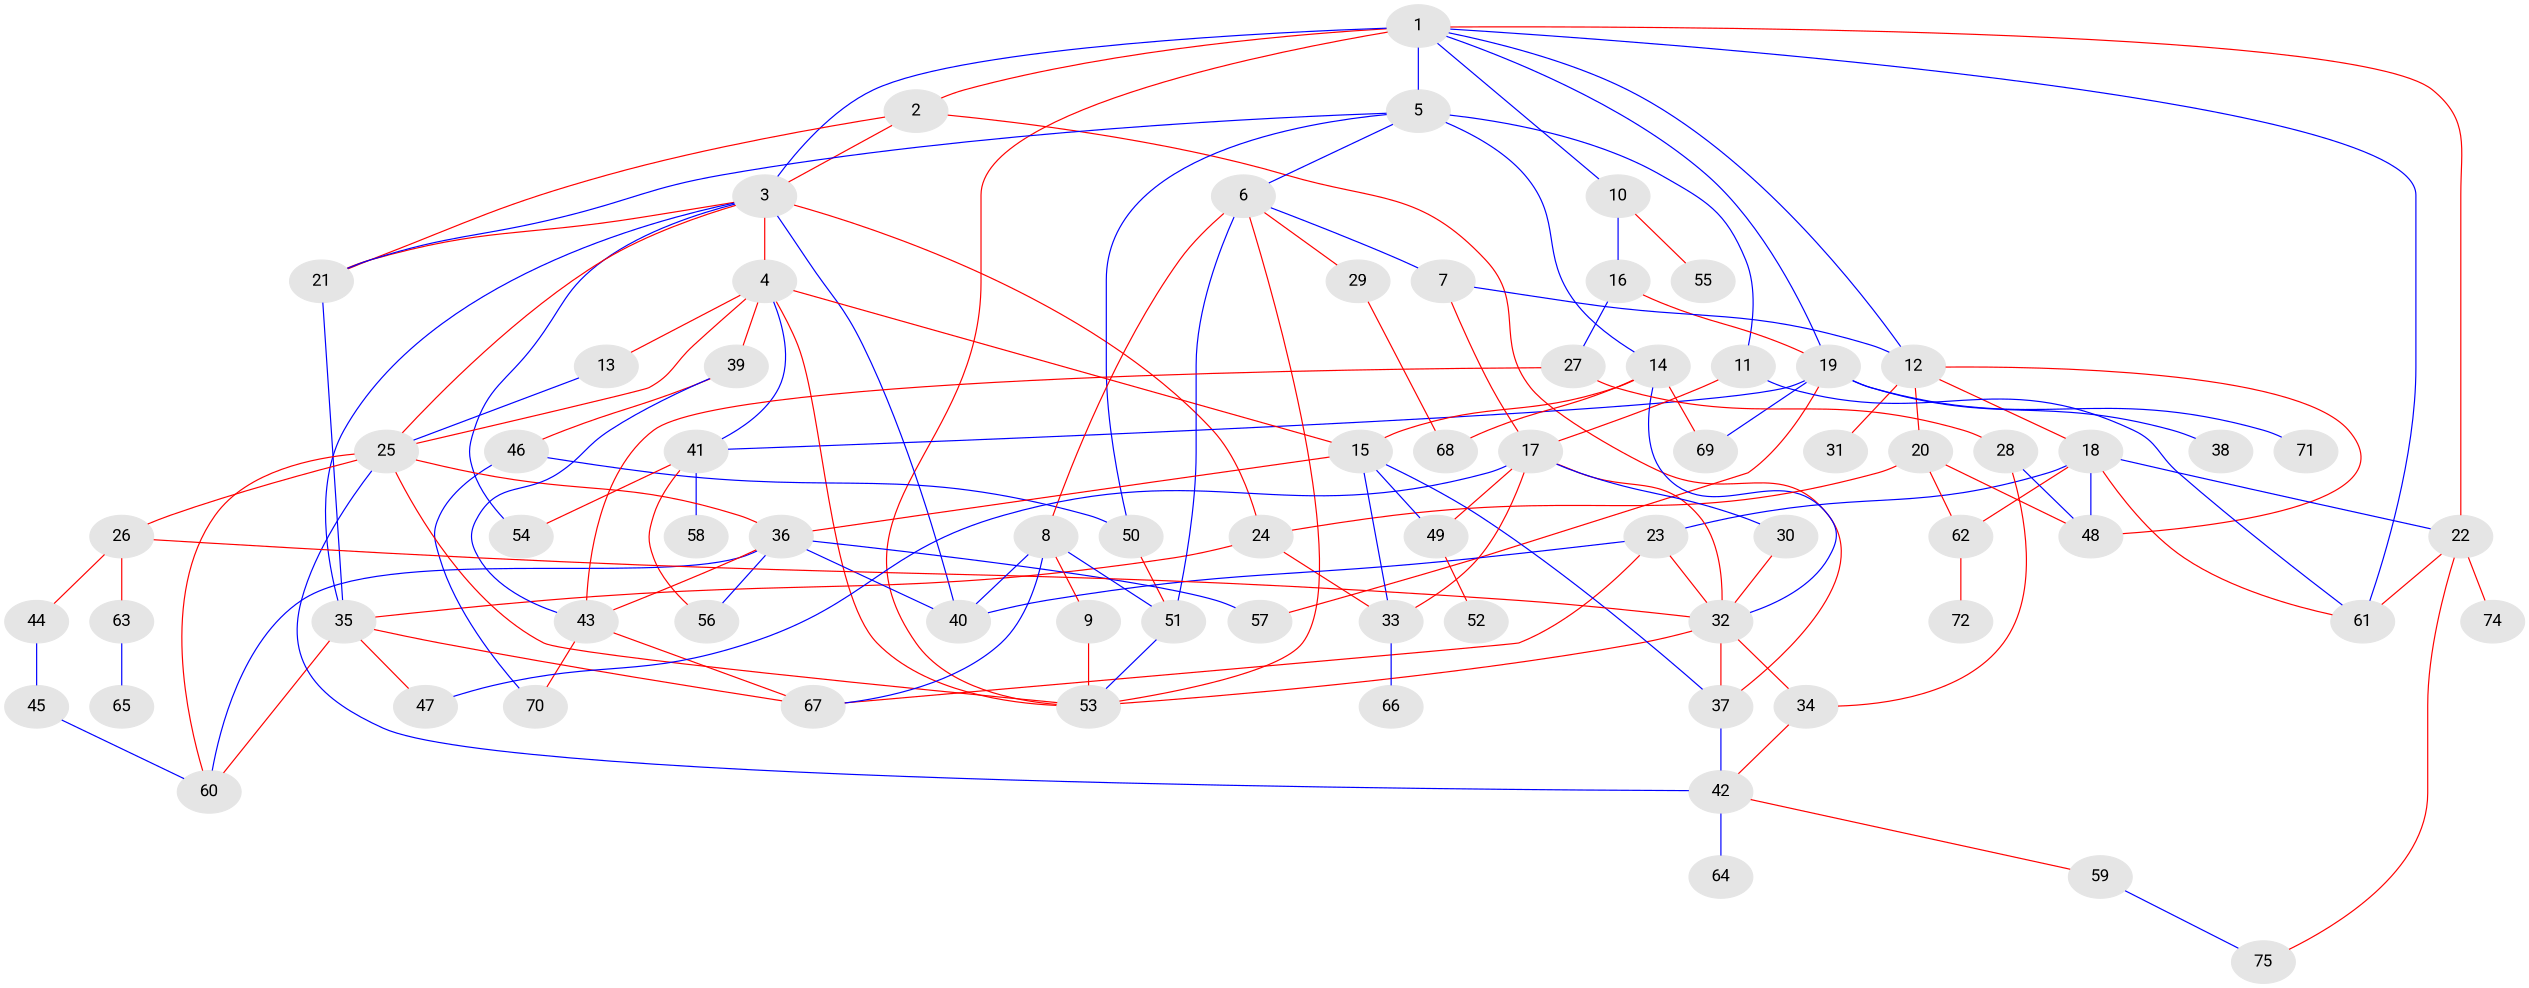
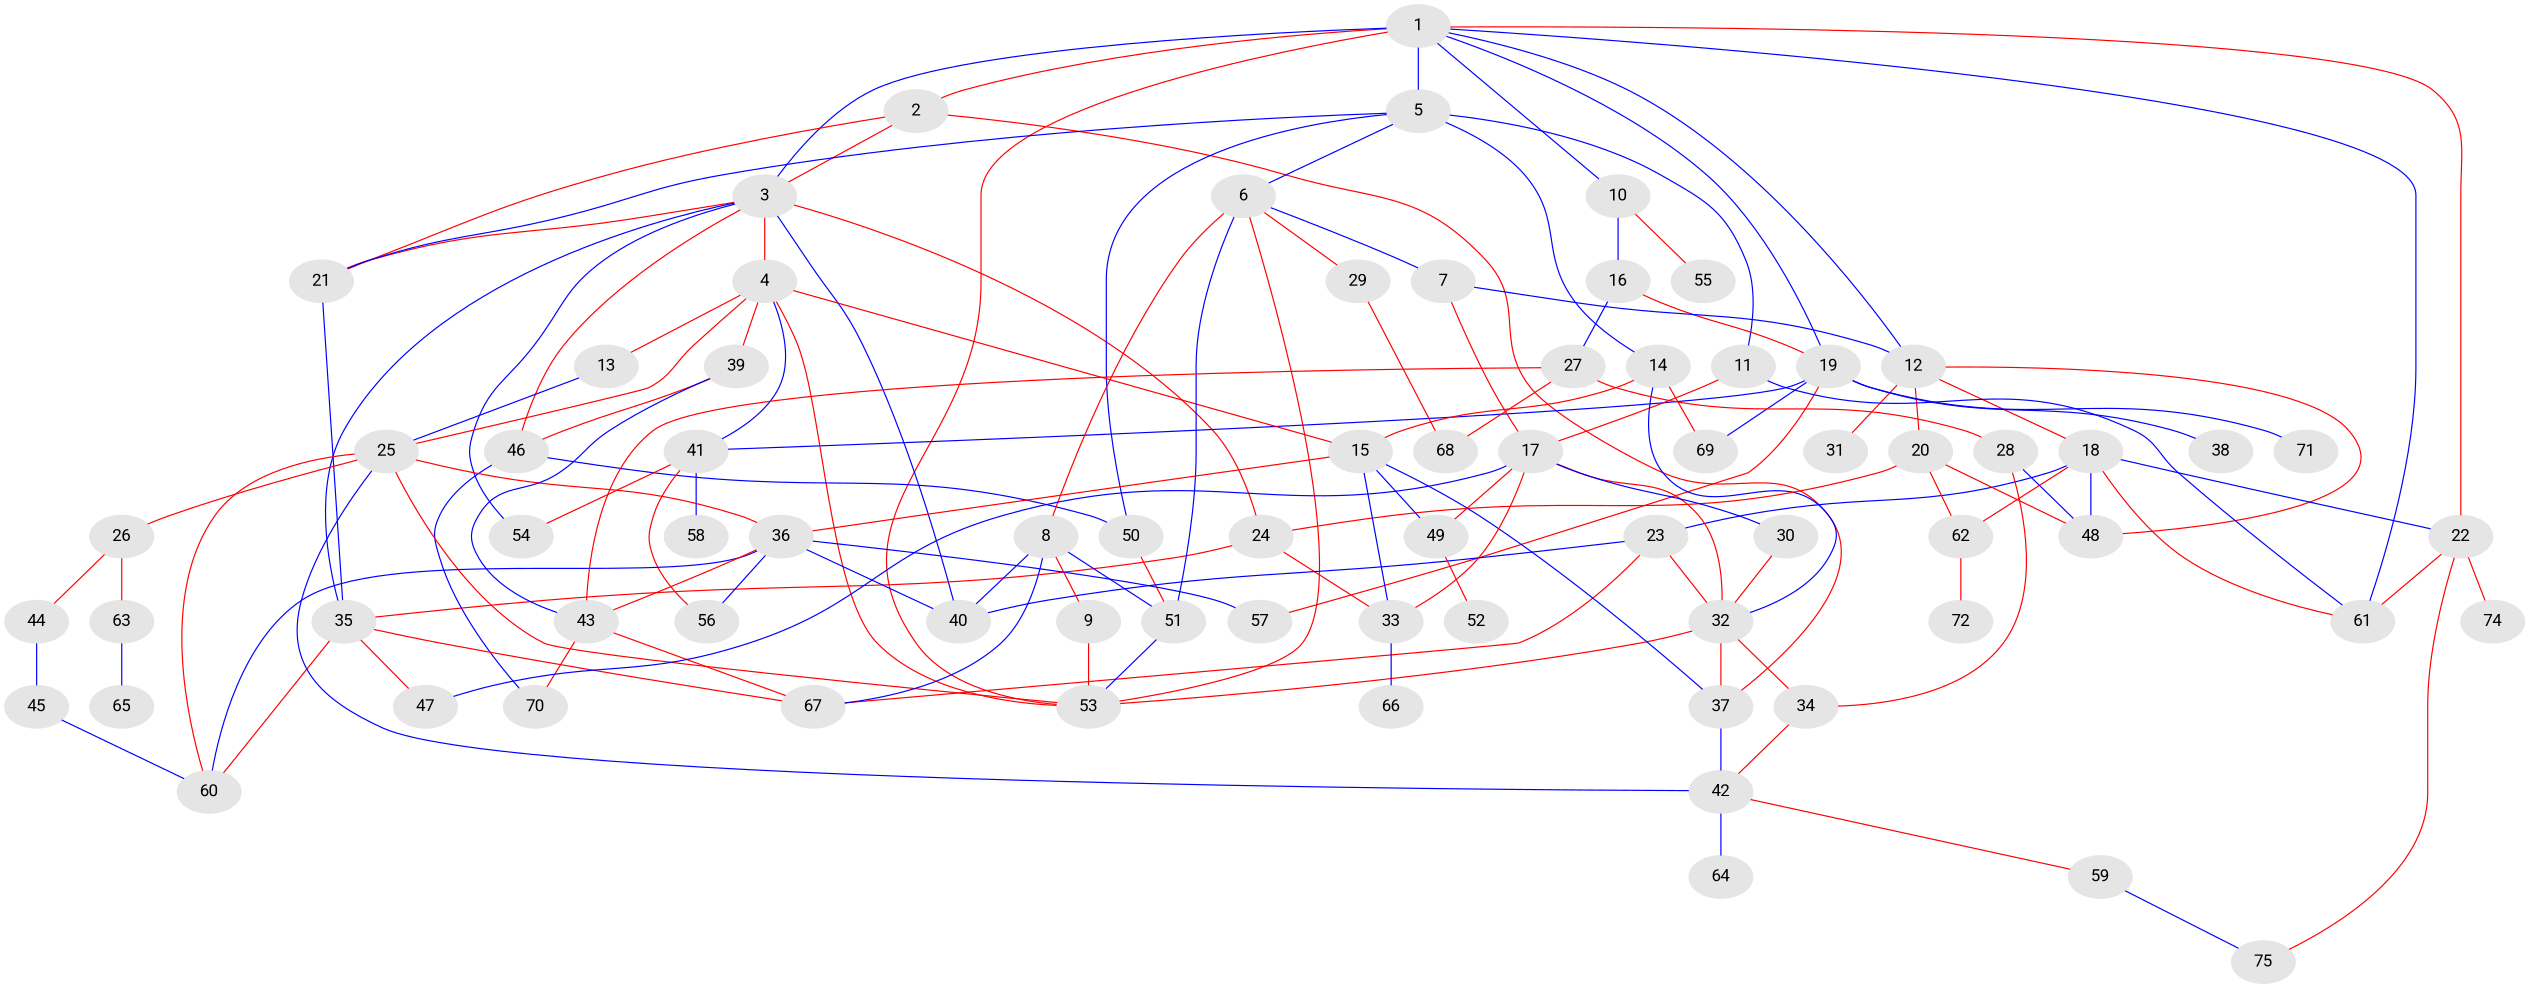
(553, 295) -> (608, 299)
(1552, 409) -> (1524, 400)
(922, 574) -> none
